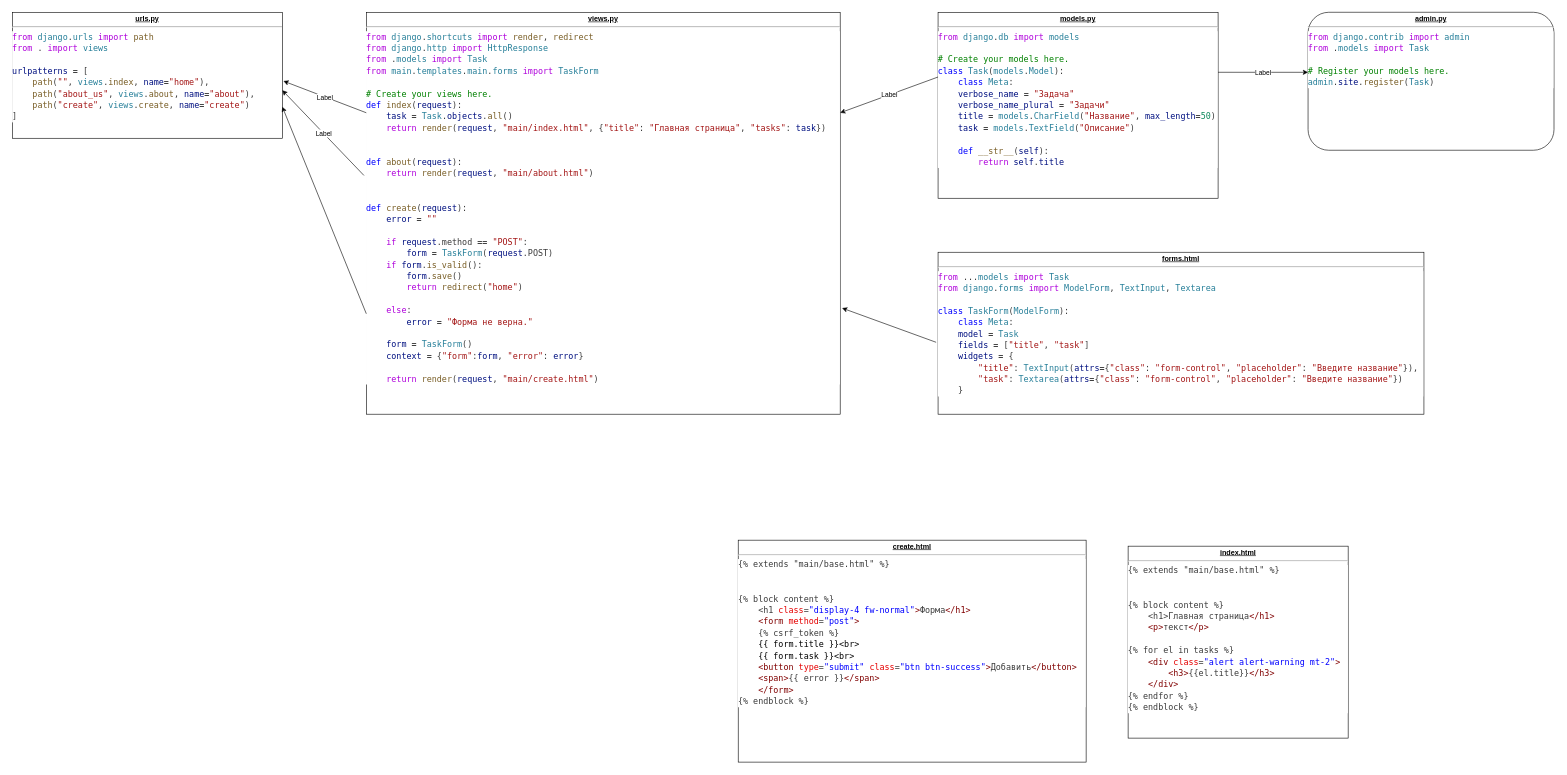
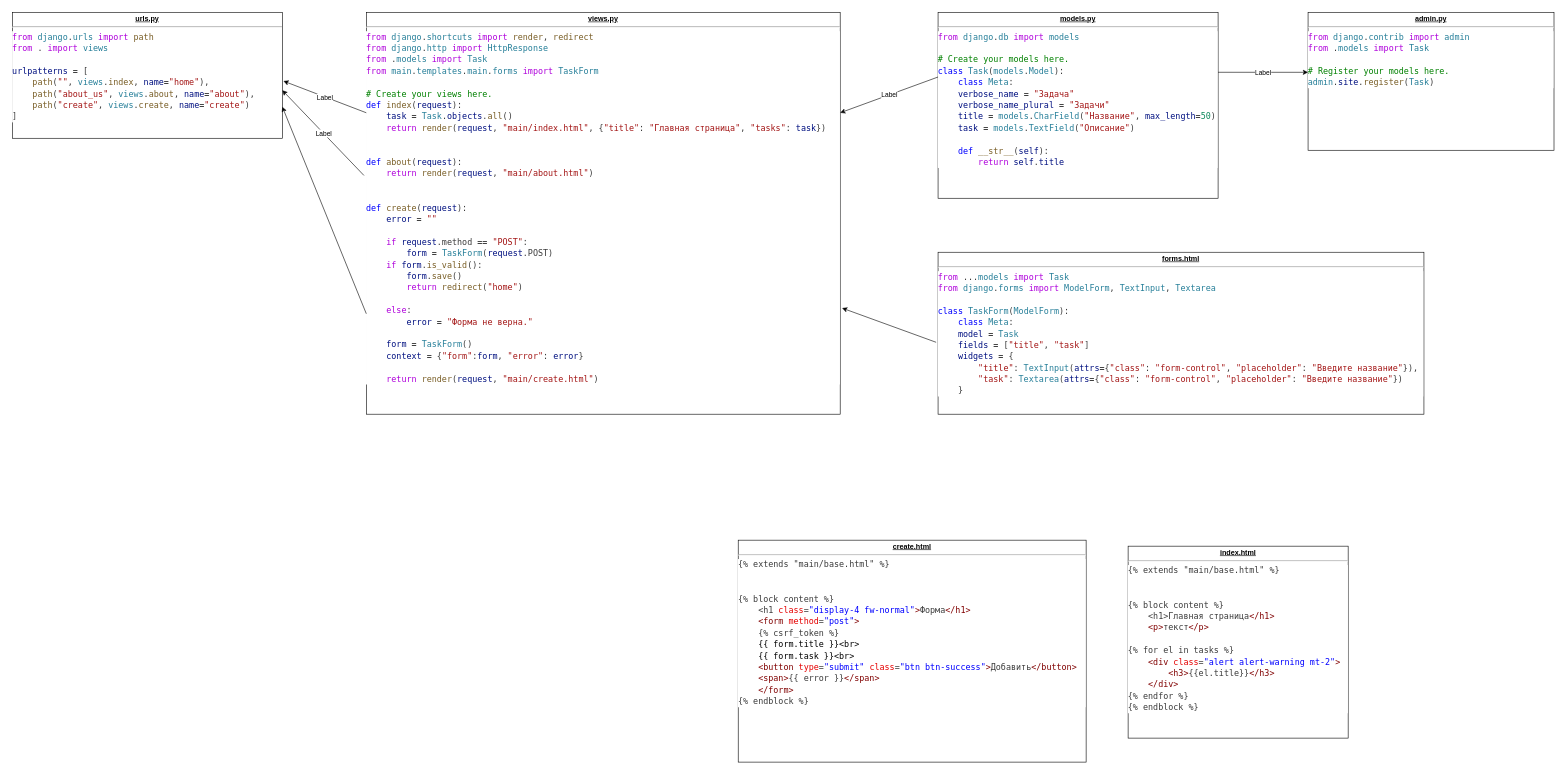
(1431, 81) -> (1431, 81)
